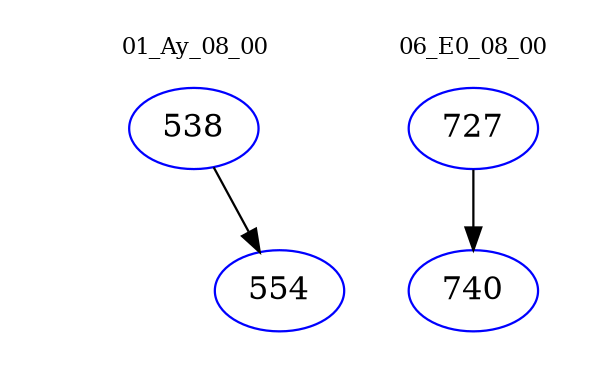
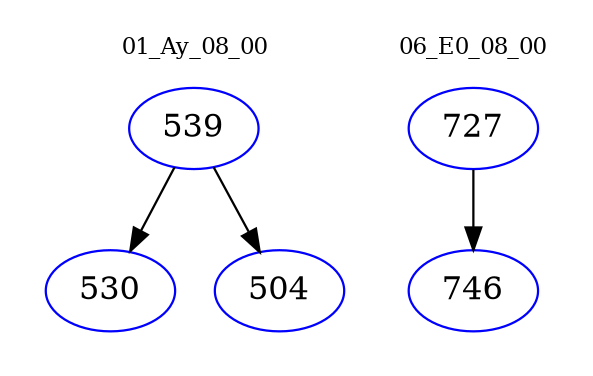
(194, 128) -> (194, 128)
none -> (110, 291)
(280, 291) -> (280, 291)
(473, 291) -> (473, 291)
